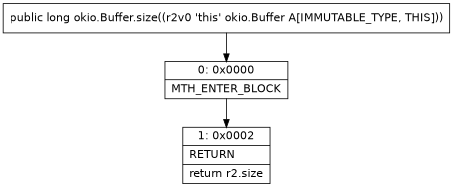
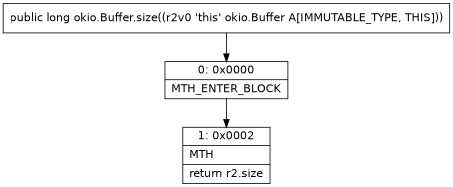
(212, 155) -> (201, 155)
